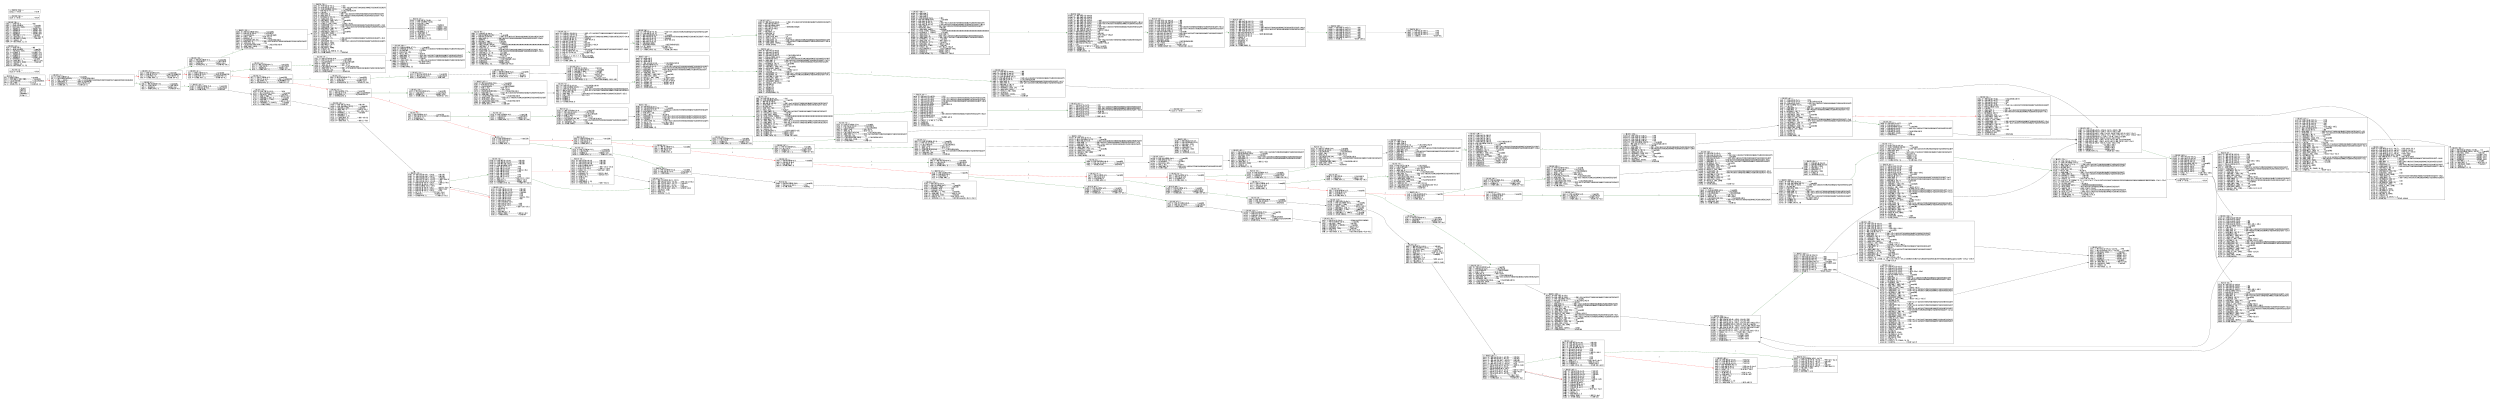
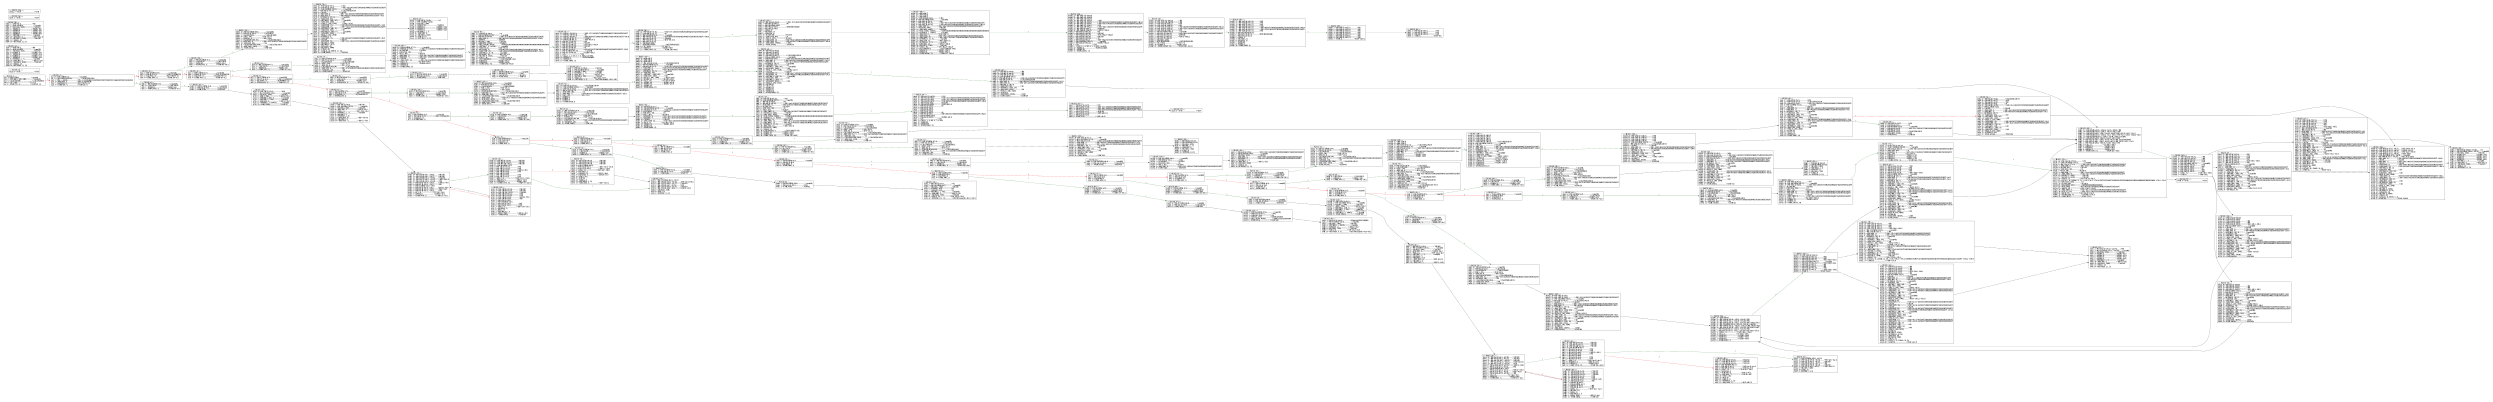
(24, 92) -> none
